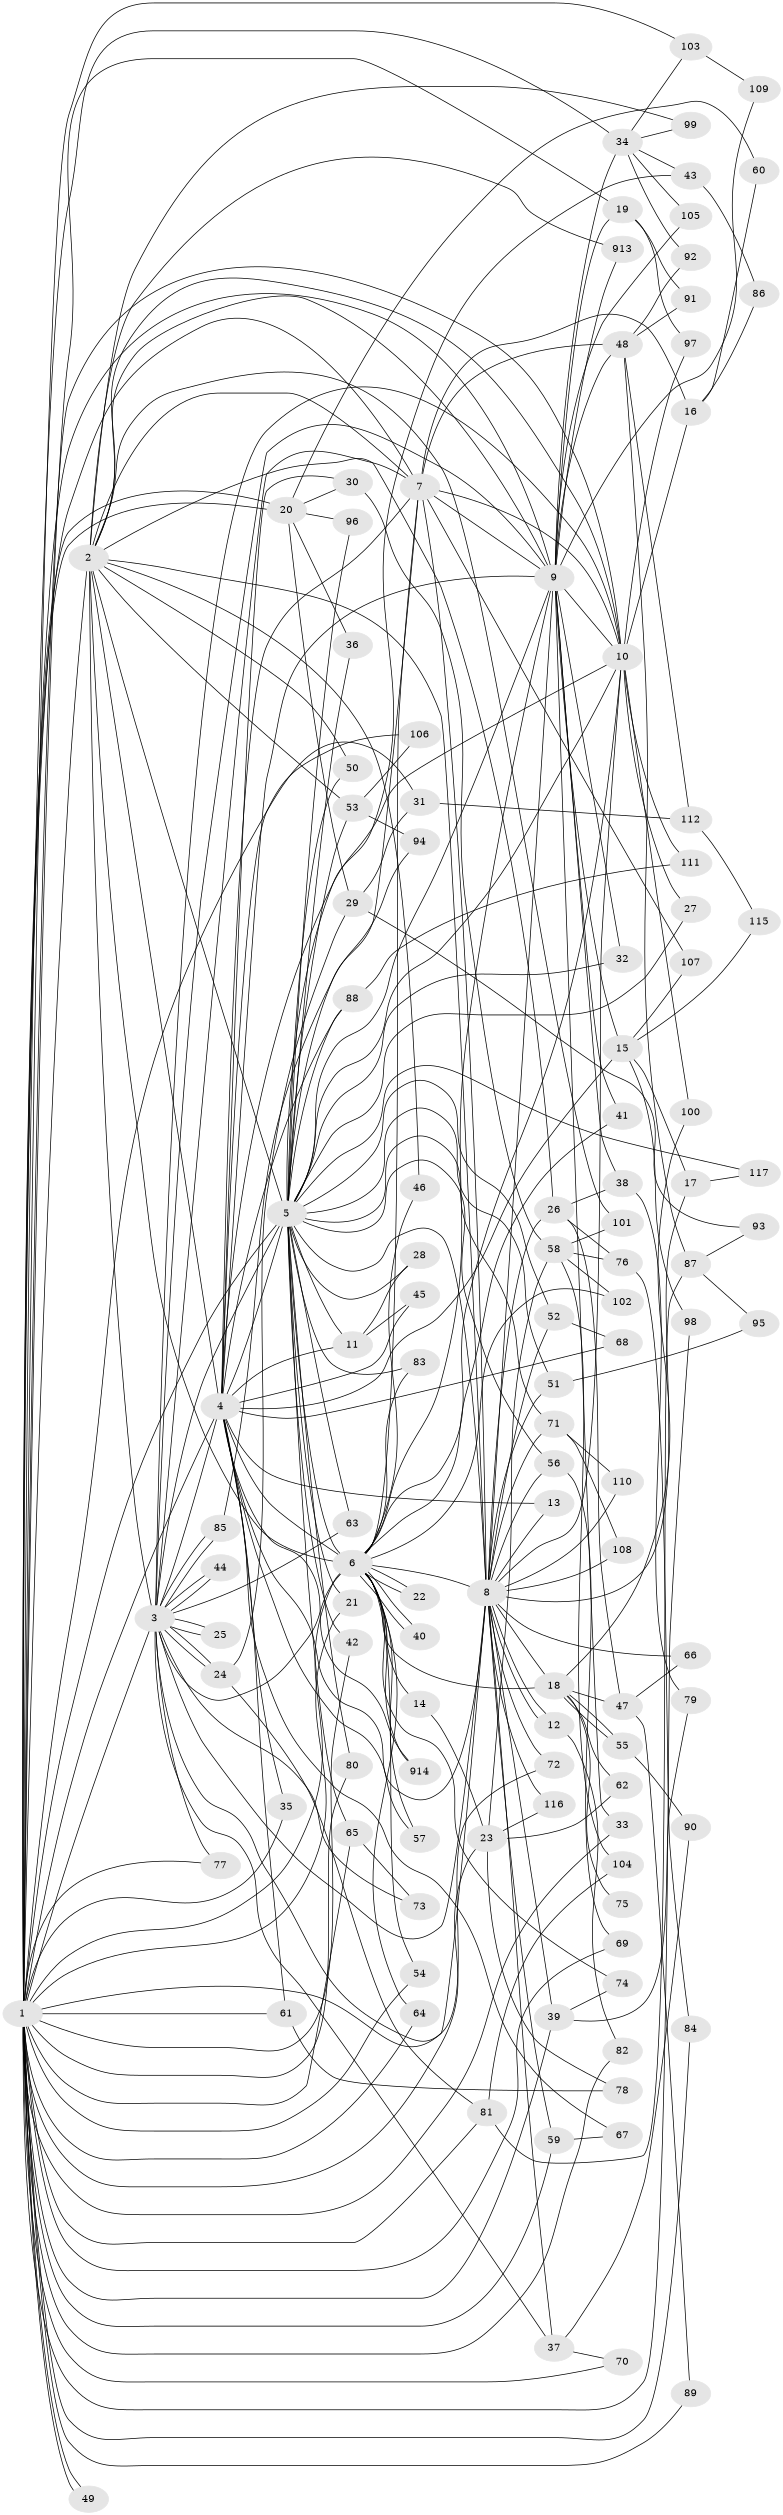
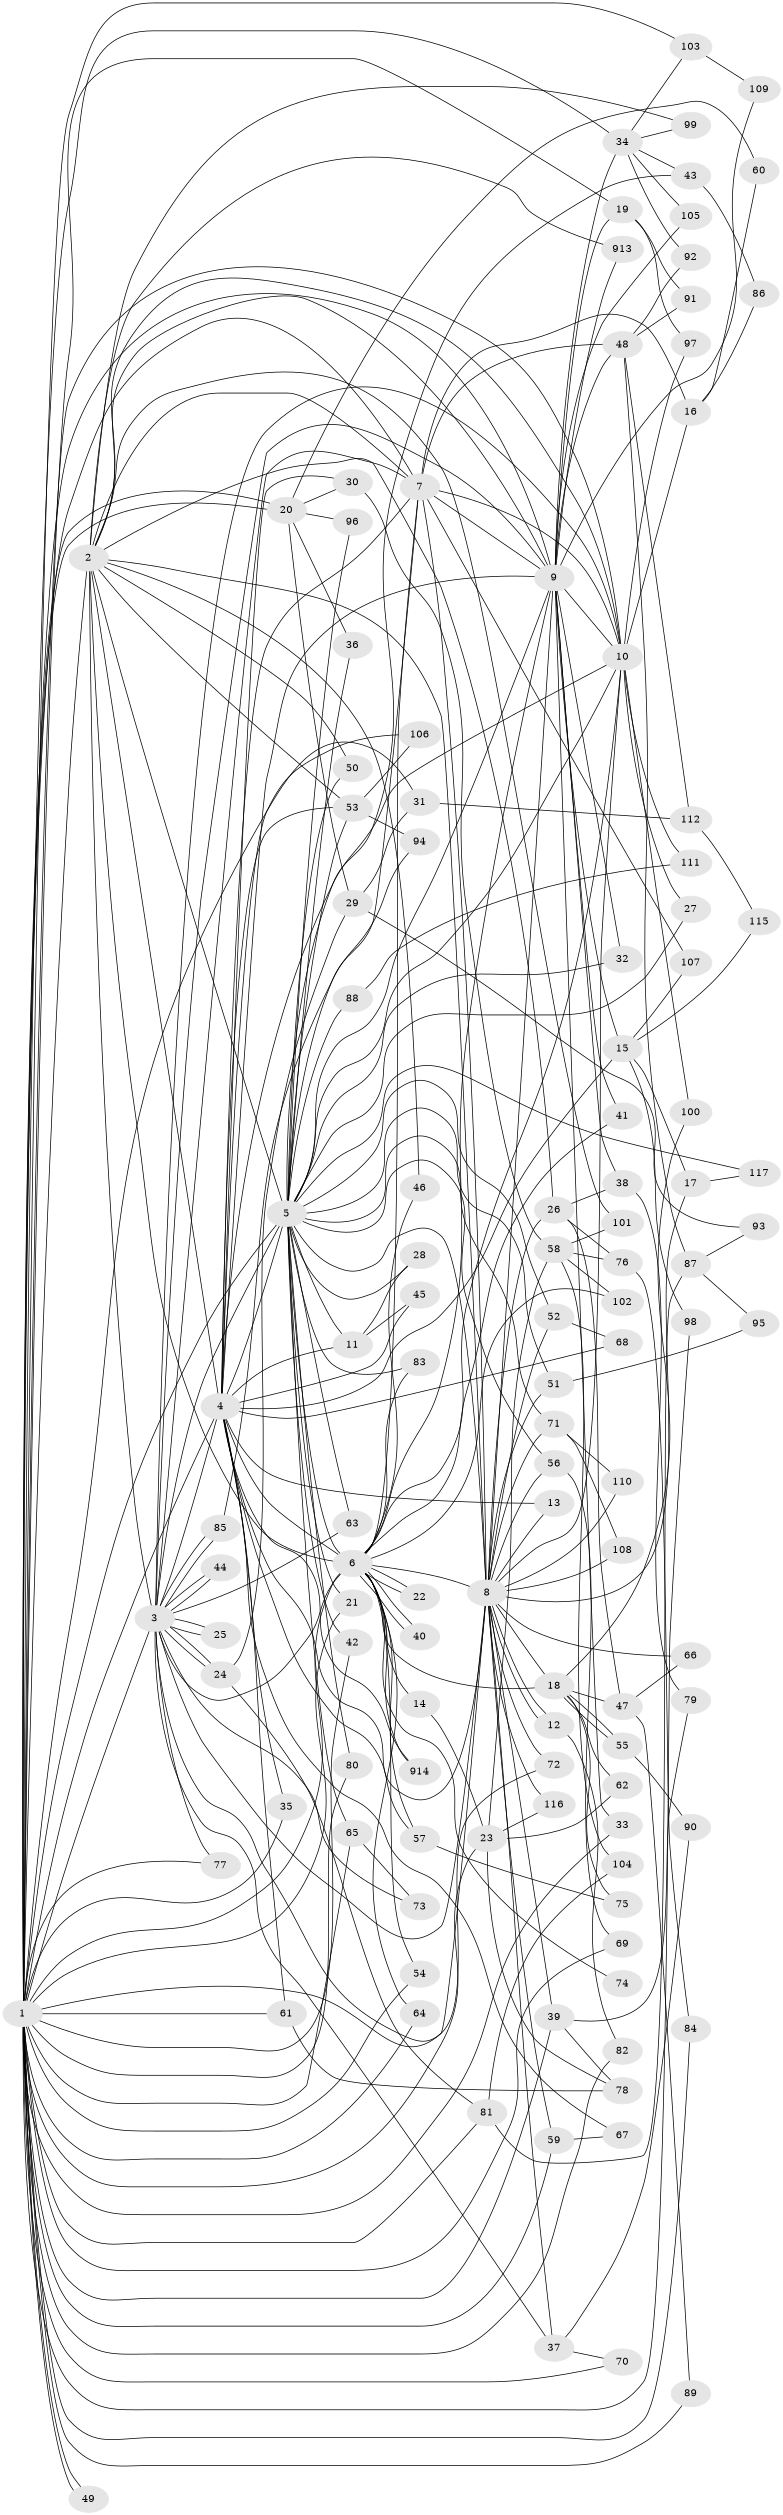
(258, 1215) -> (232, 1075)
none -> (520, 1875)
(588, 2001) -> (587, 2055)
